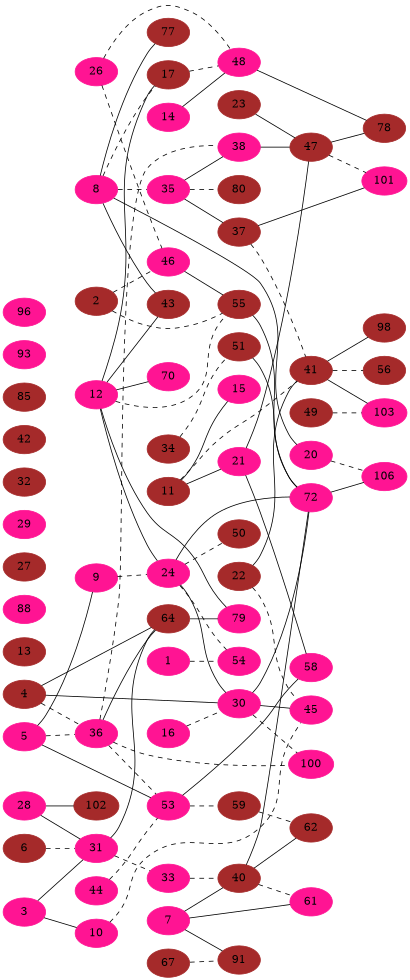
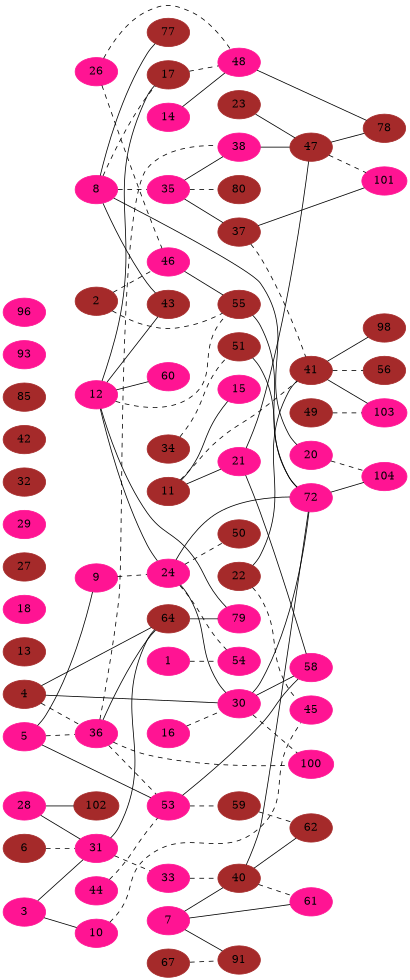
(168, 377) -> (168, 377)
(384, 477) -> (384, 477)
(24, 609) -> (24, 609)
(269, 706) -> (275, 686)
